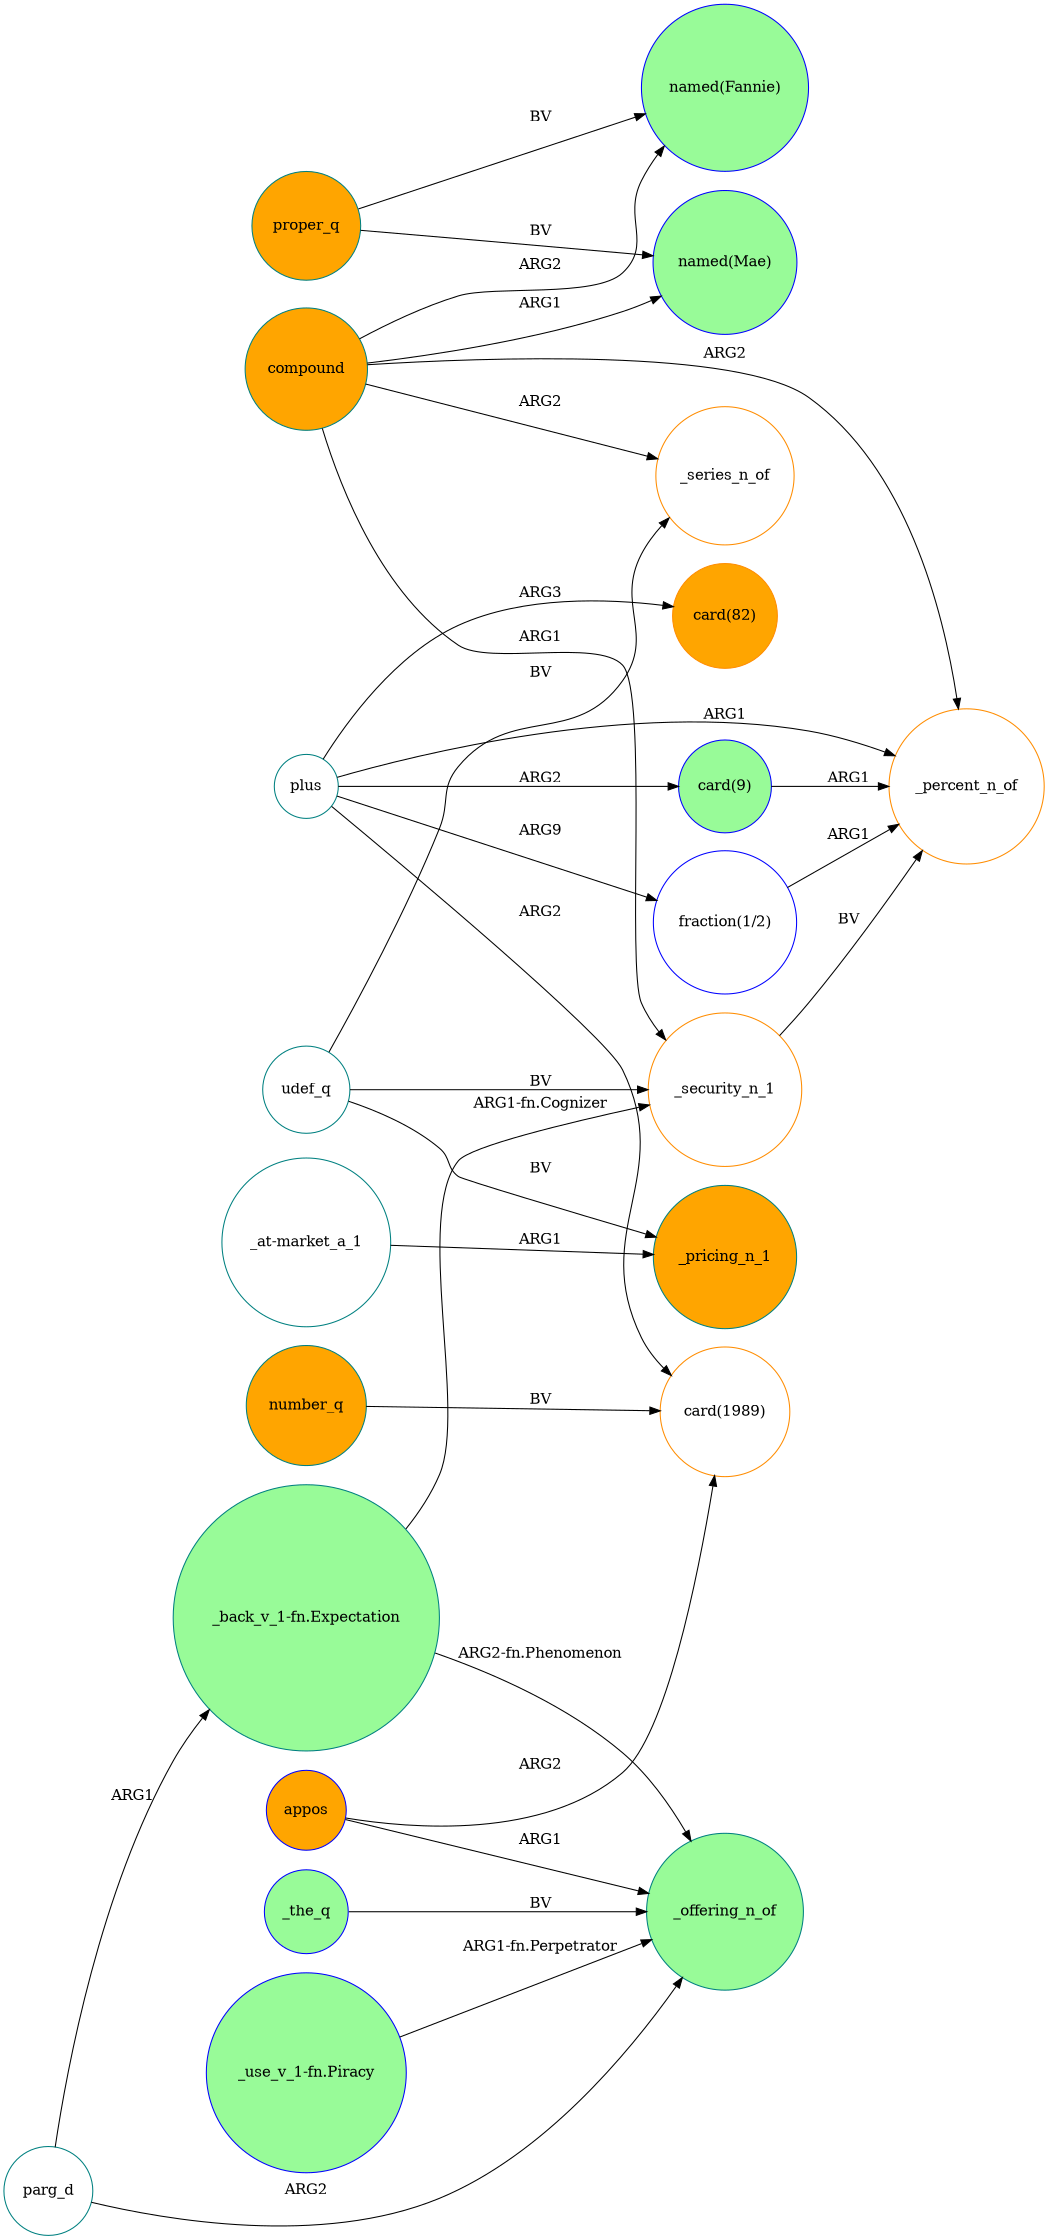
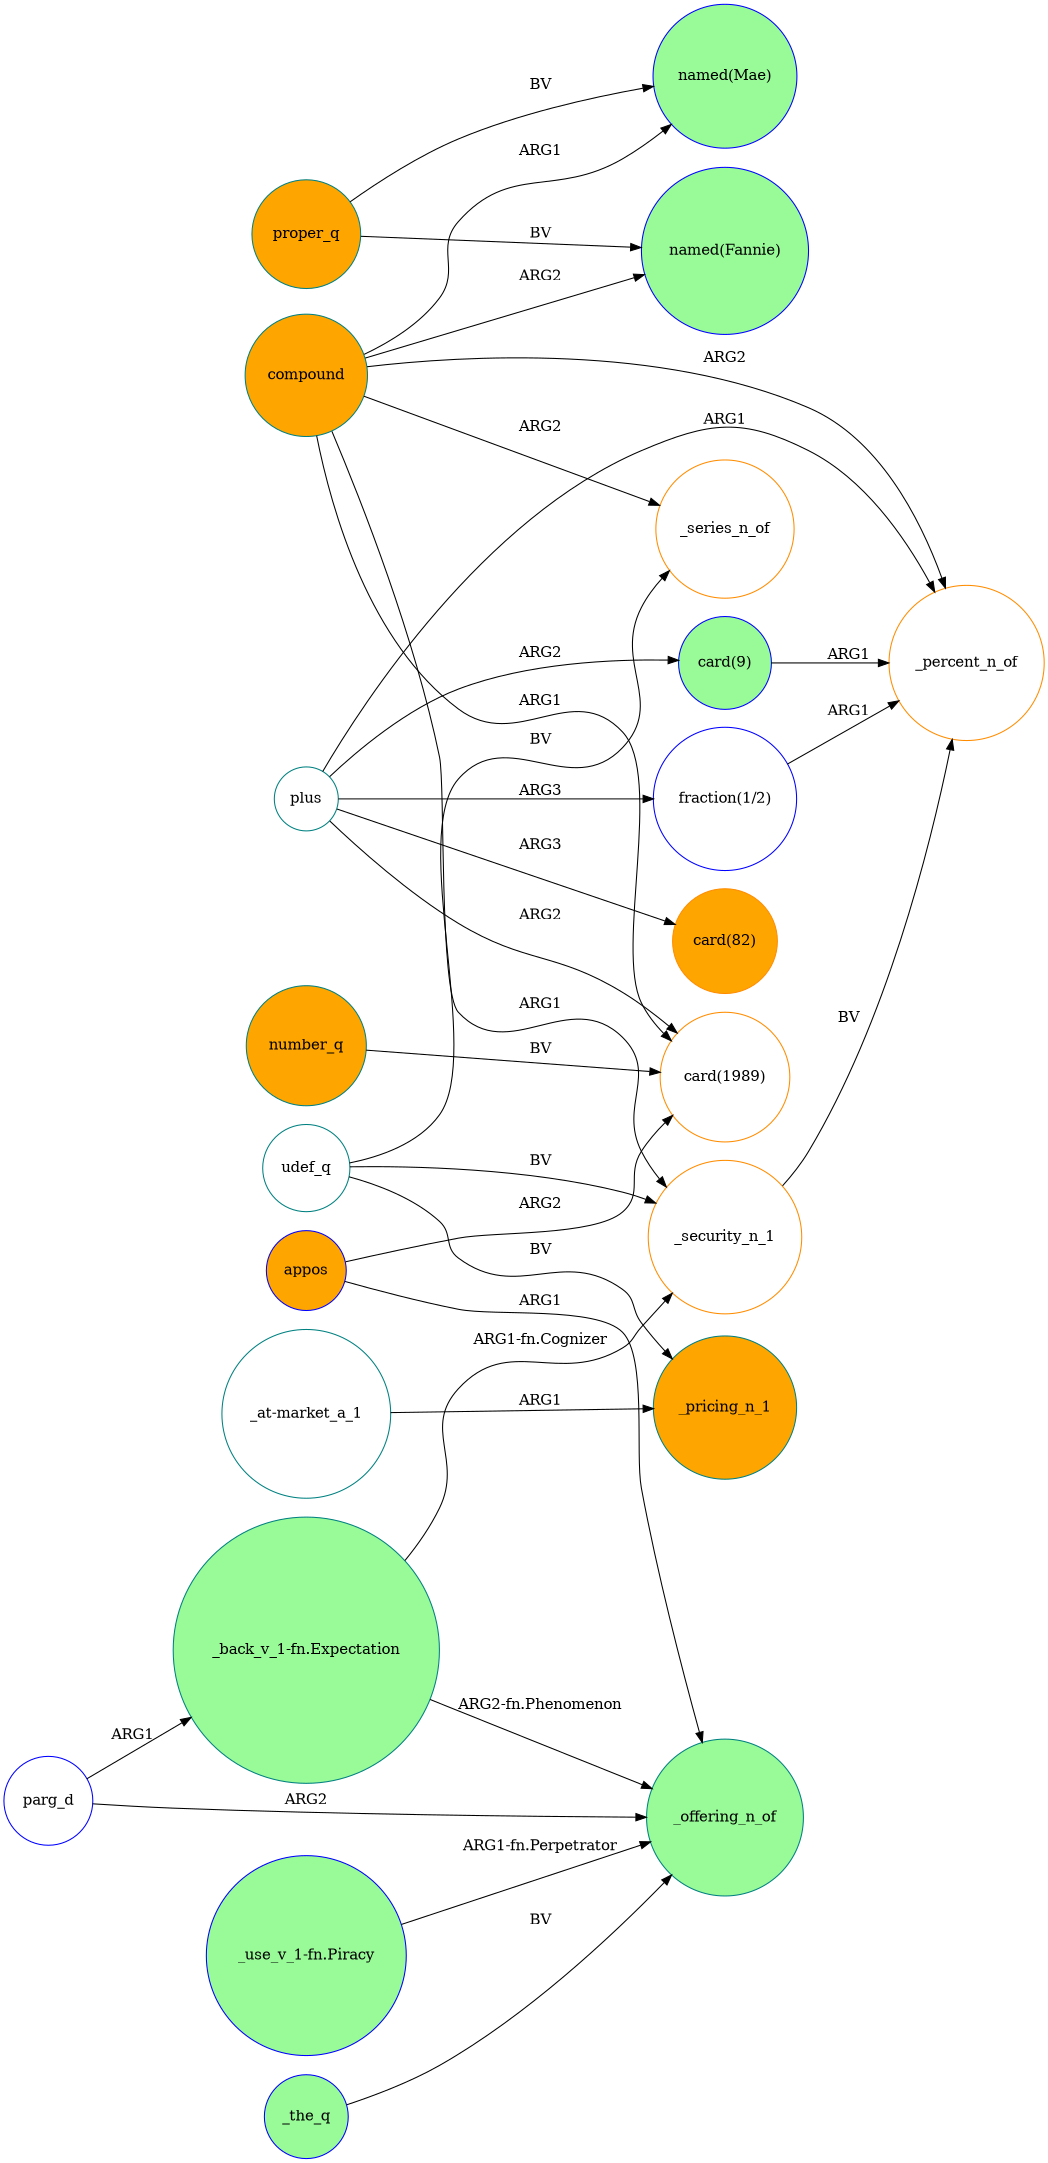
none -> (541, 717)
(540, 831) -> (540, 791)
(48, 2191) -> (48, 1801)
